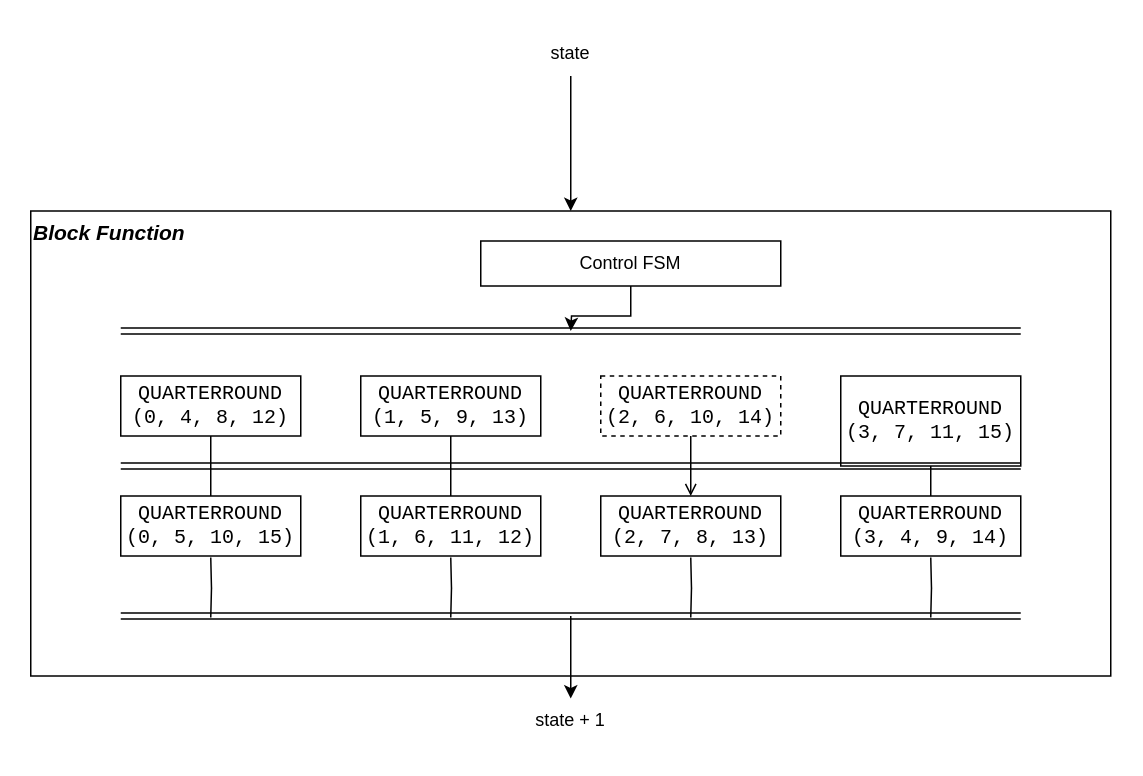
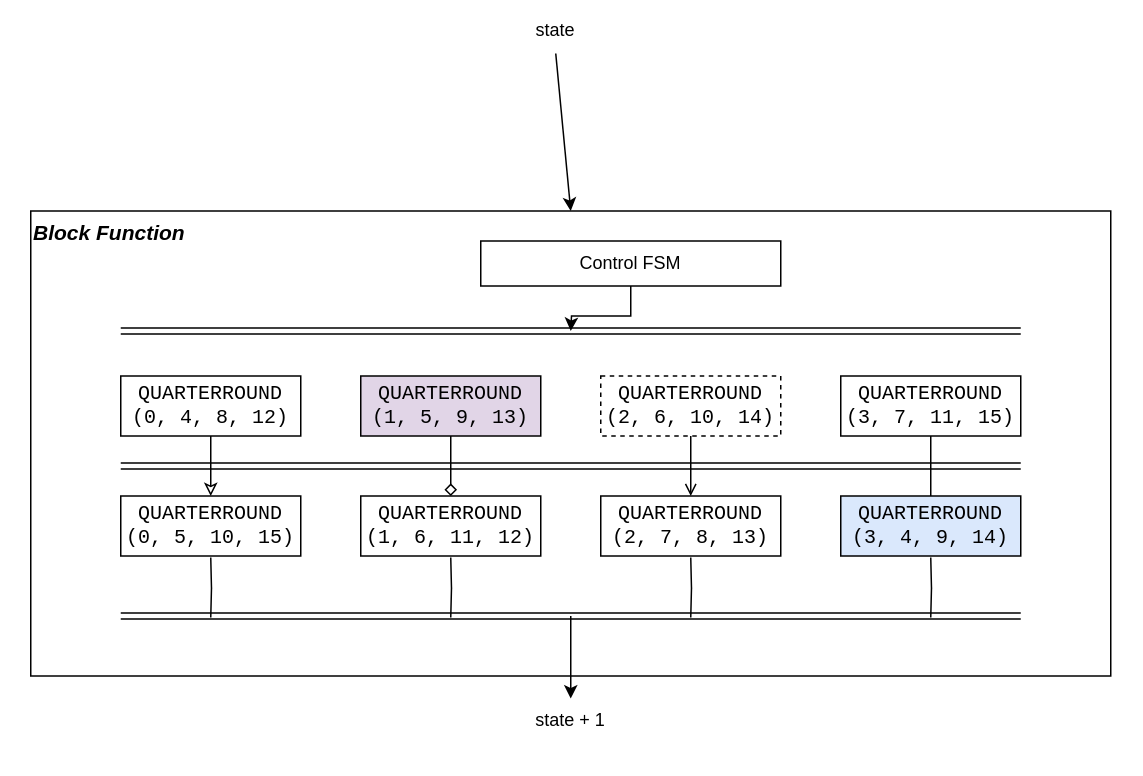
(571, 53) -> (556, 31)
(451, 406) -> (451, 406)
(931, 421) -> (931, 406)
(211, 488) -> (211, 484)
(451, 489) -> (451, 483)
(931, 526) -> (931, 526)
